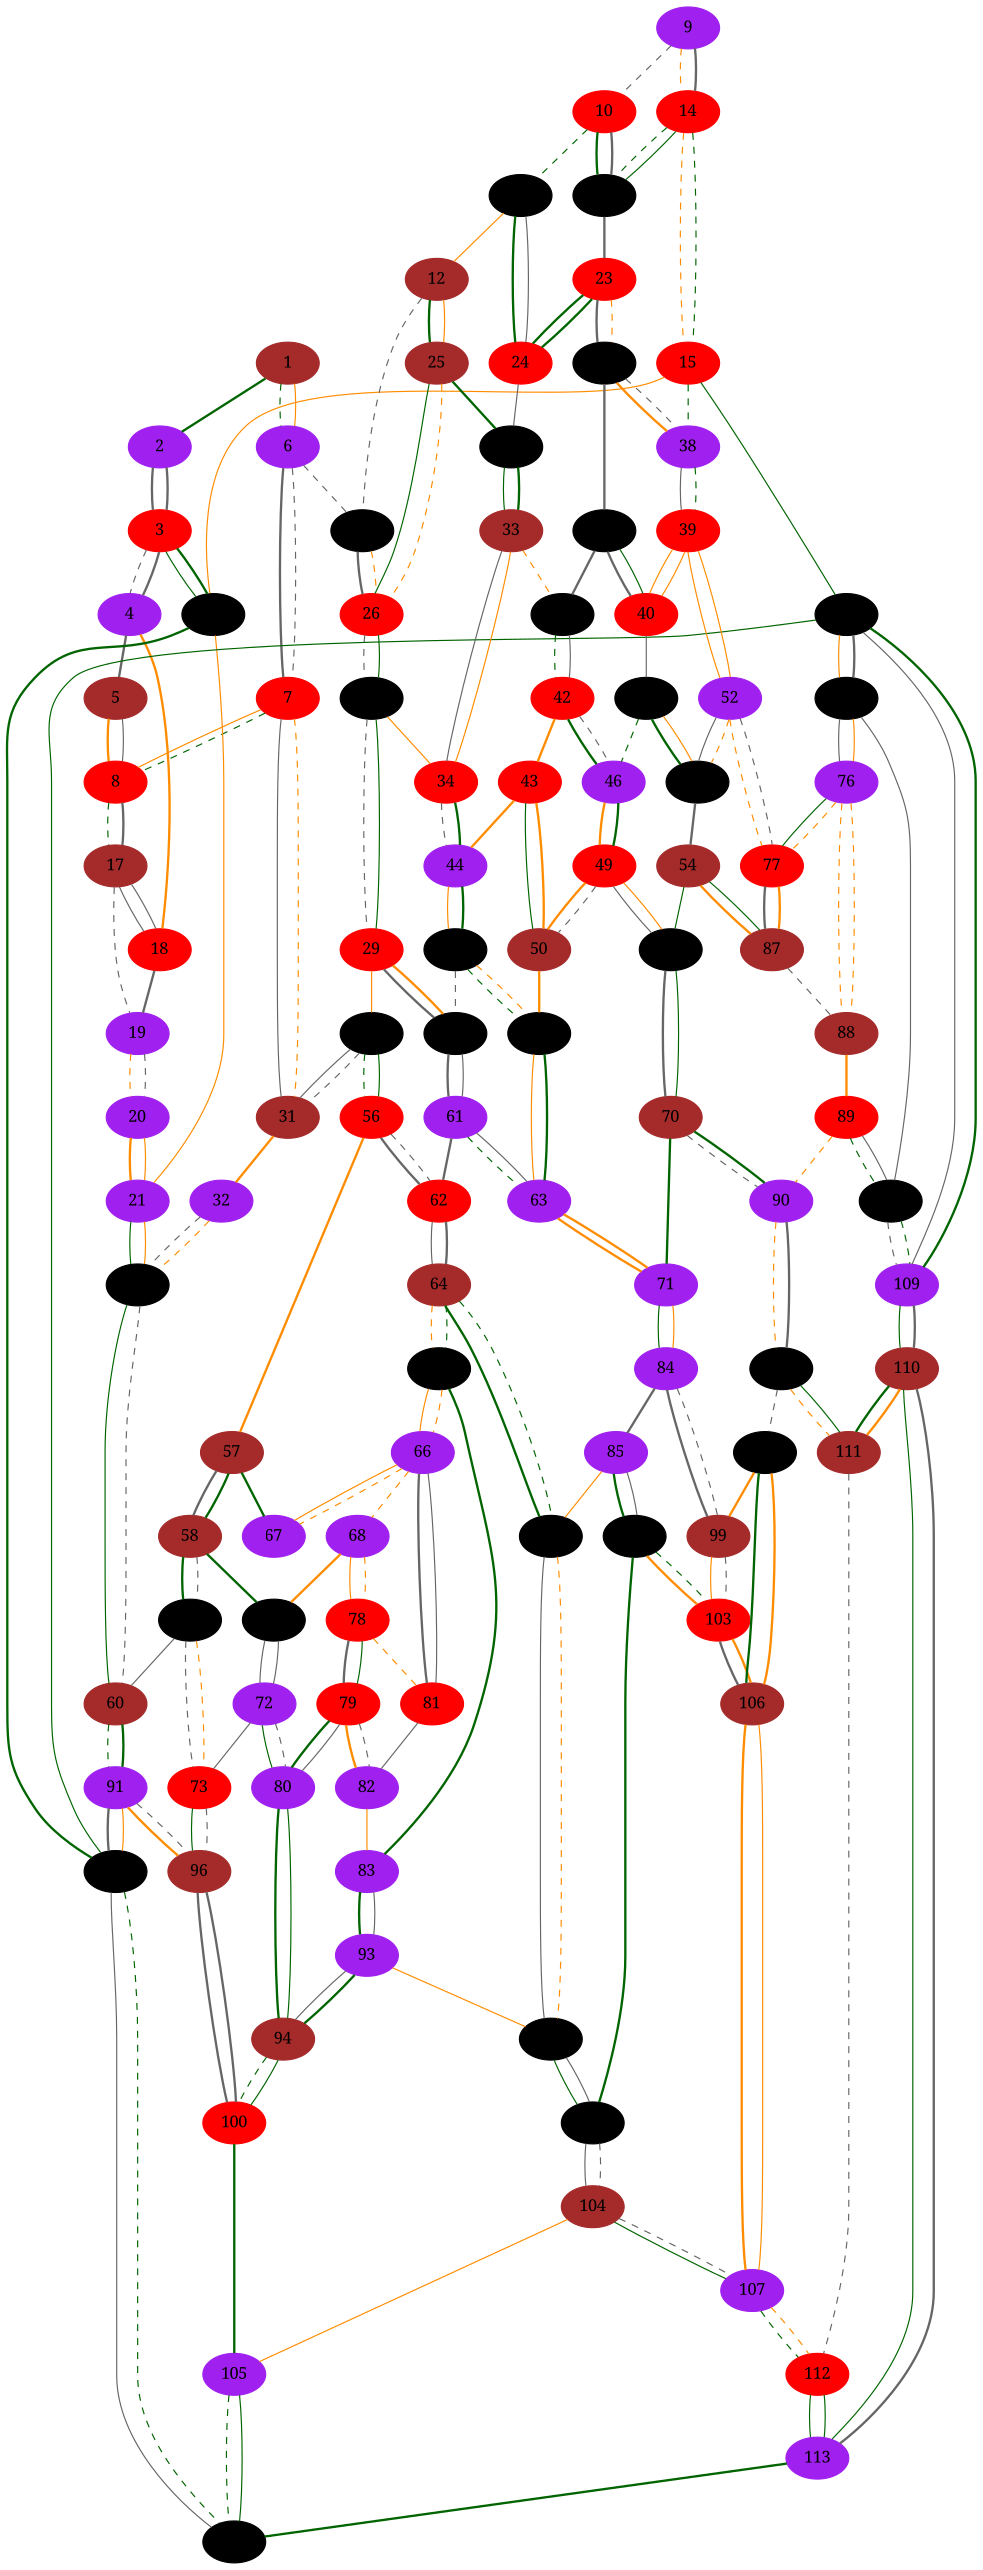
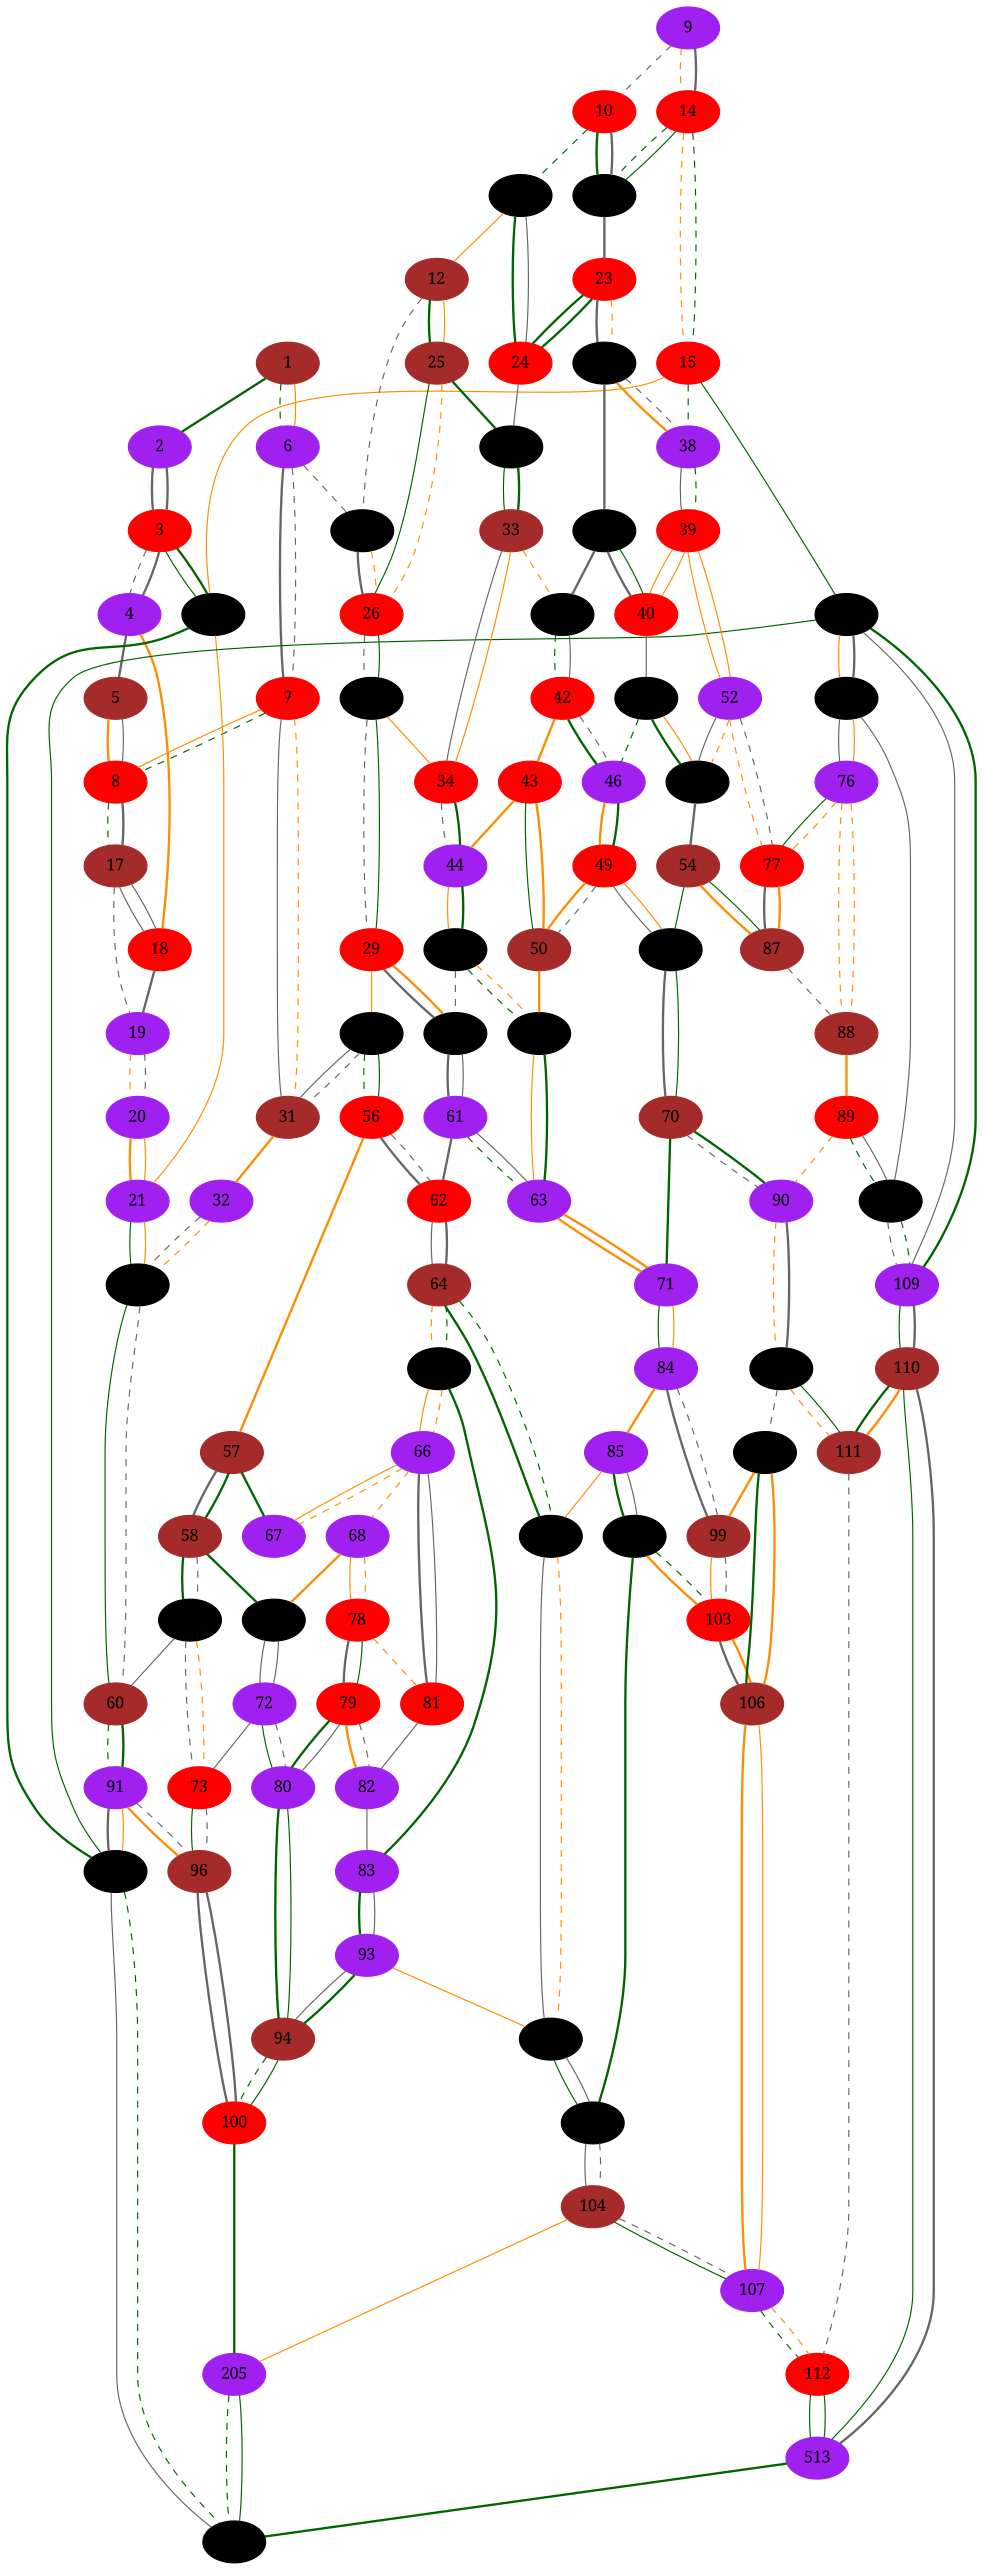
(641, 1411) -> (641, 1411)
(367, 1830) -> (367, 1830)
(234, 2374) -> (234, 2374)
(817, 2458) -> (817, 2458)
